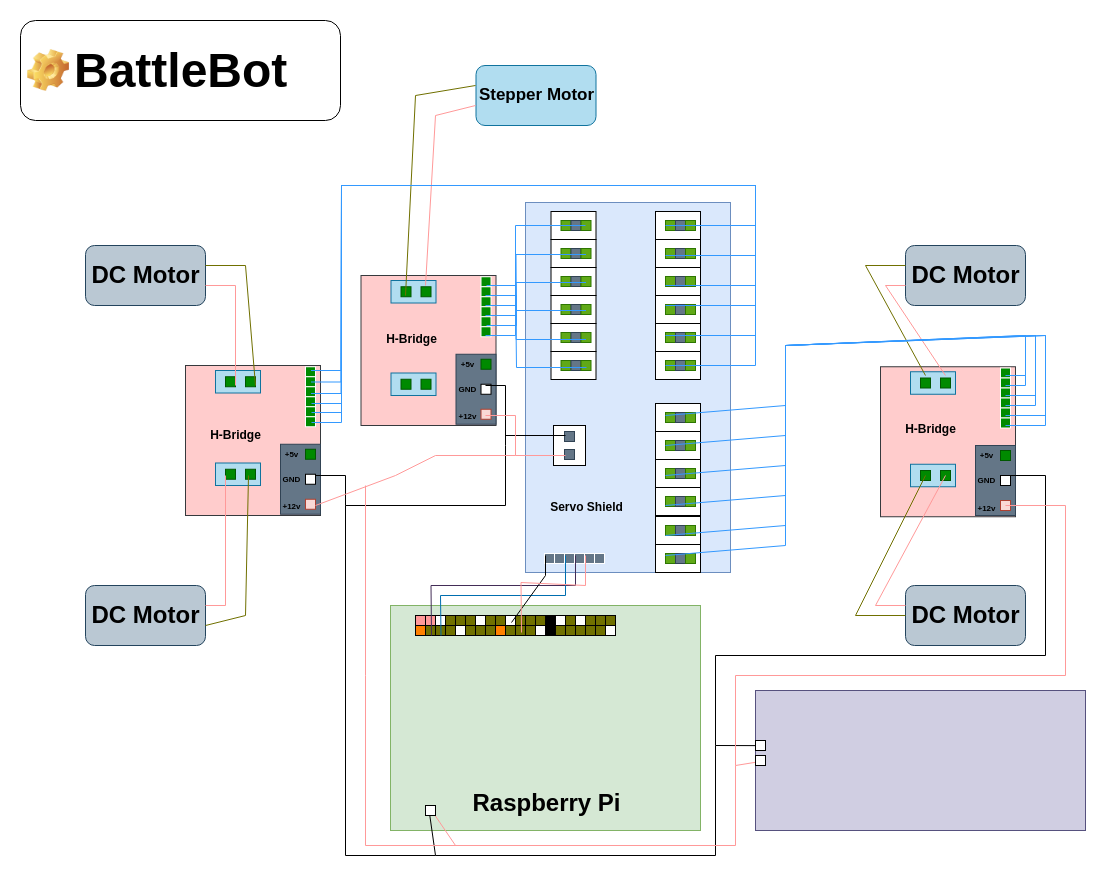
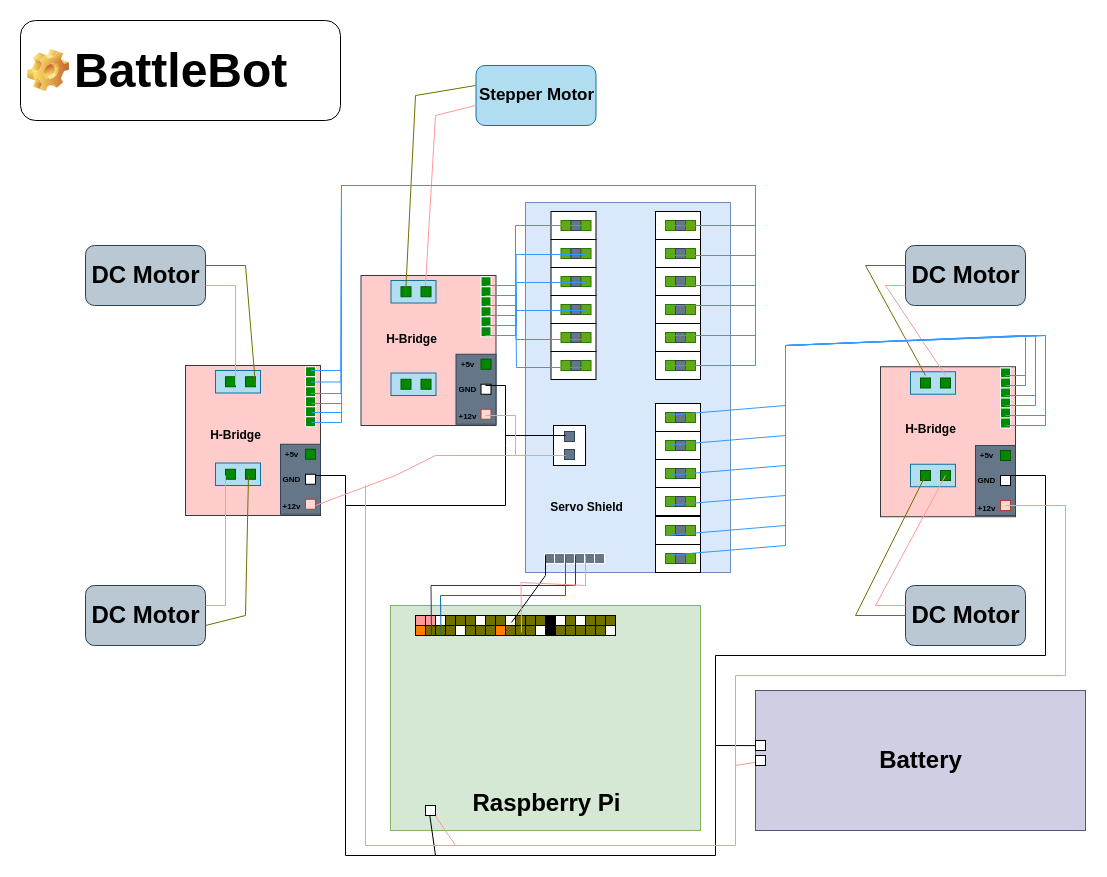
none -> (921, 761)
